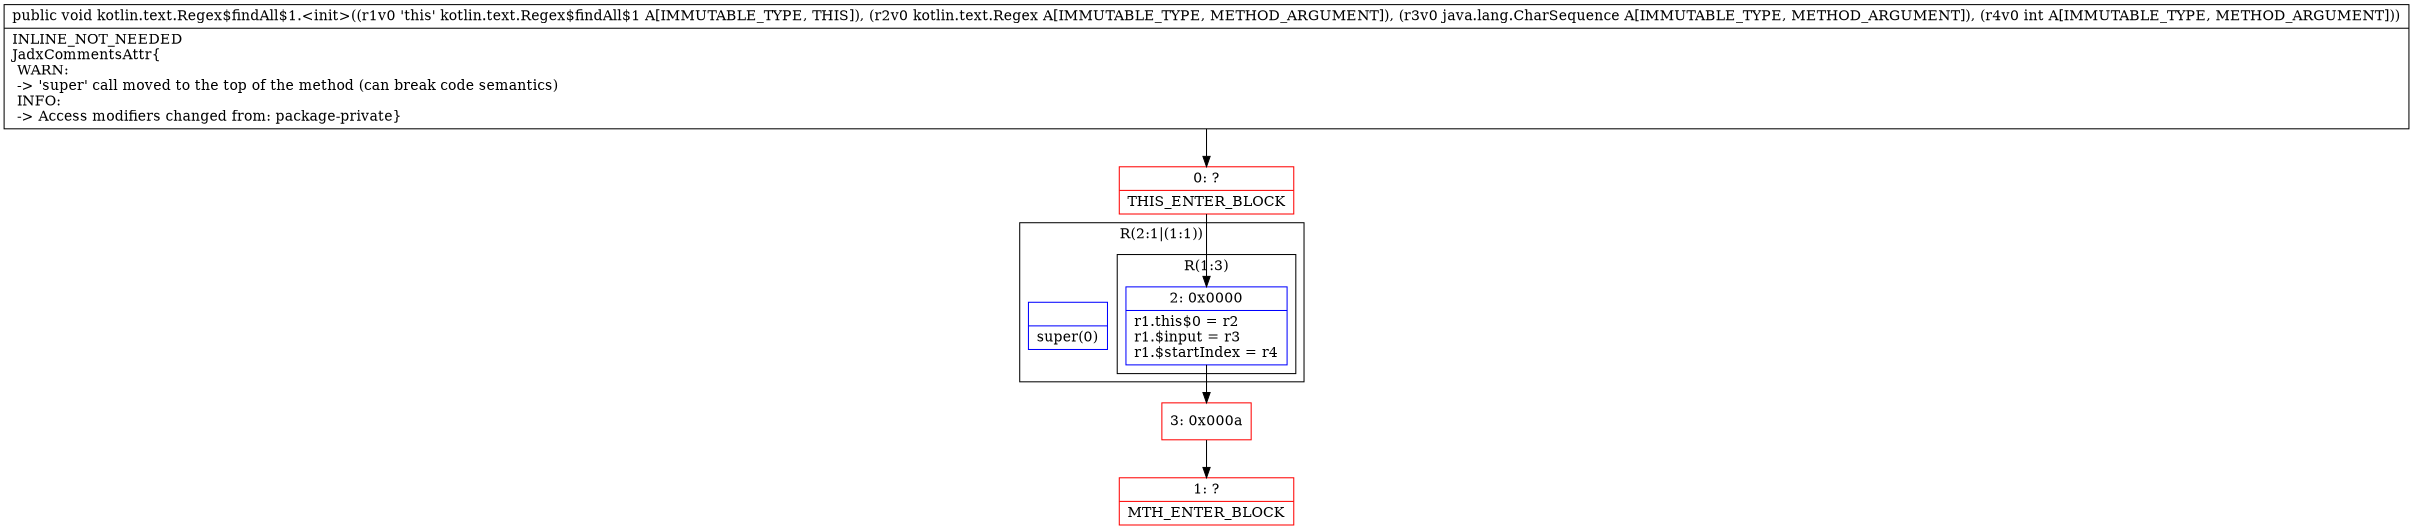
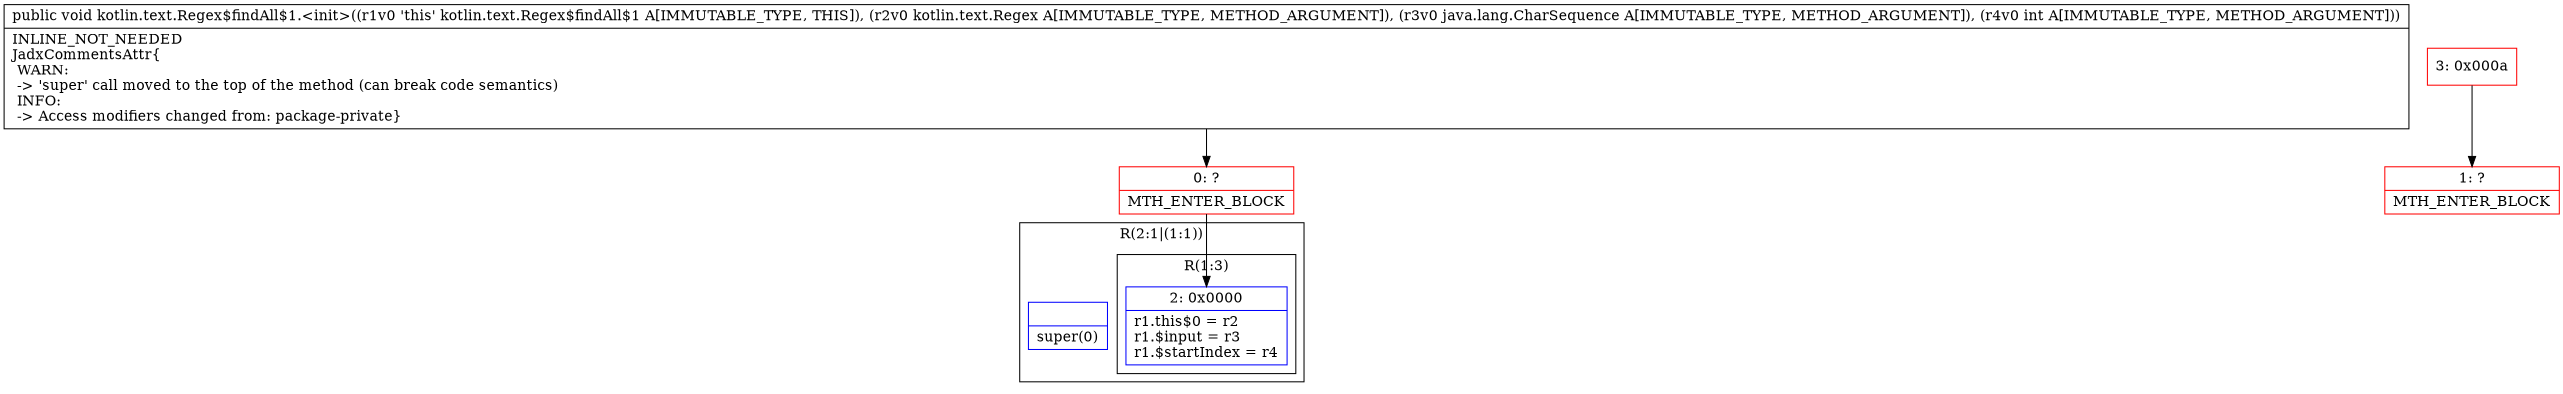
(1207, 202) -> (1207, 202)
(1207, 379) -> none
